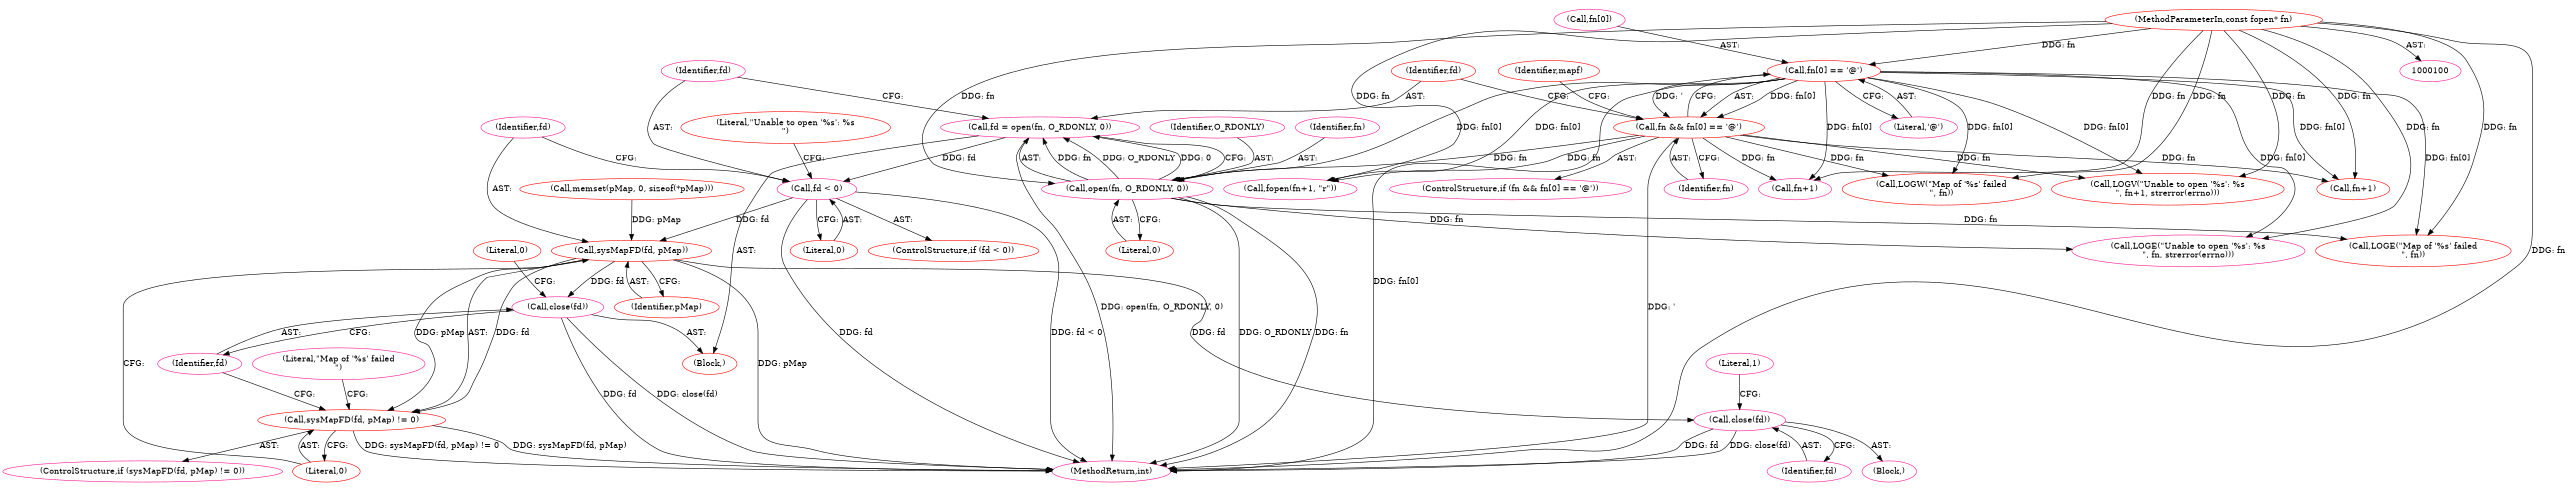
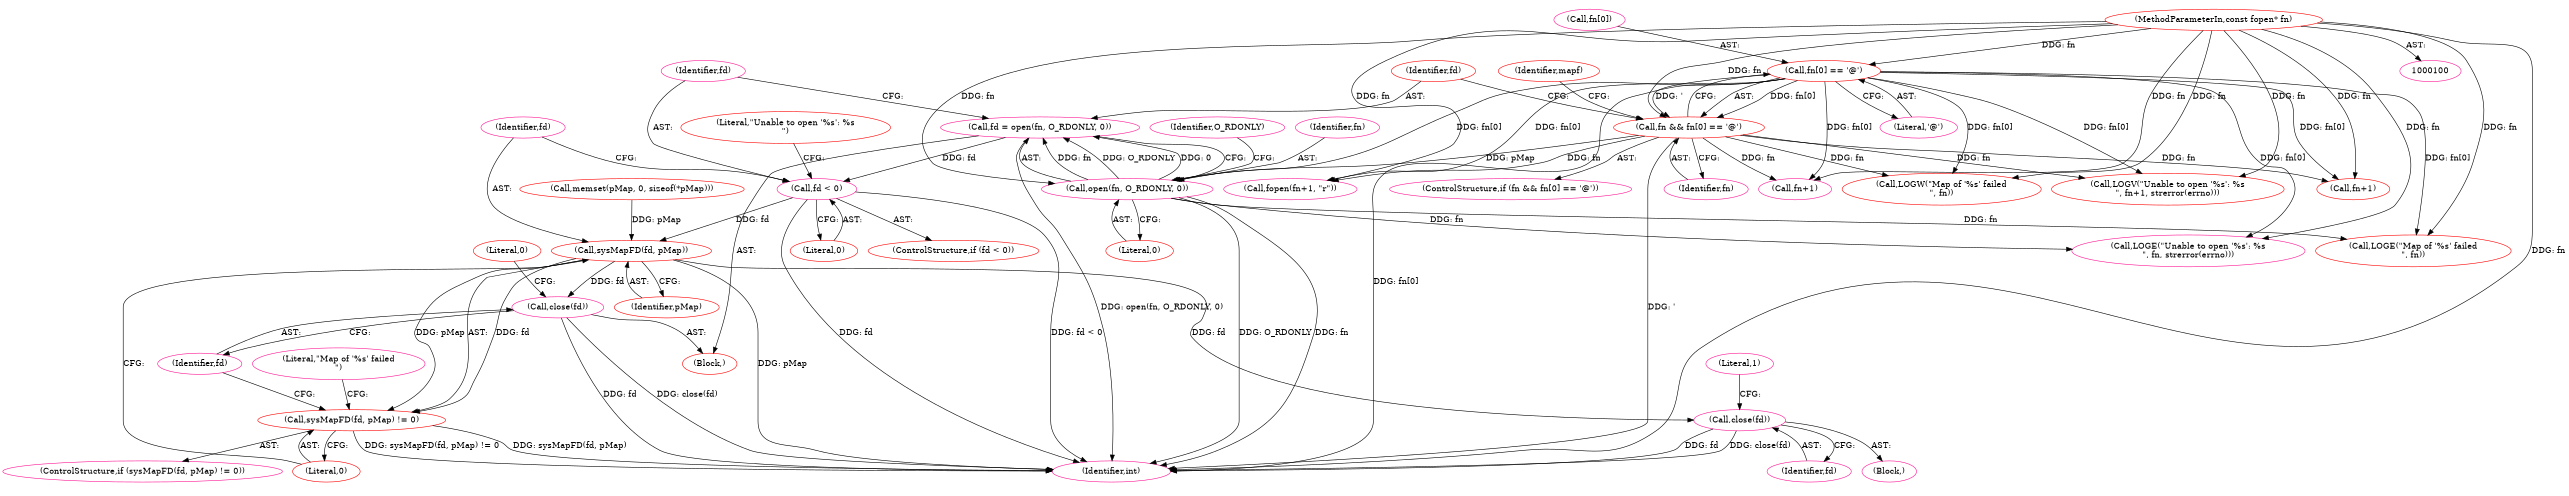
none -> (1865, 42)
(1266, 158) -> (1266, 158)
(1511, 158) -> (1511, 158)
(1111, 471) -> (1111, 471)
